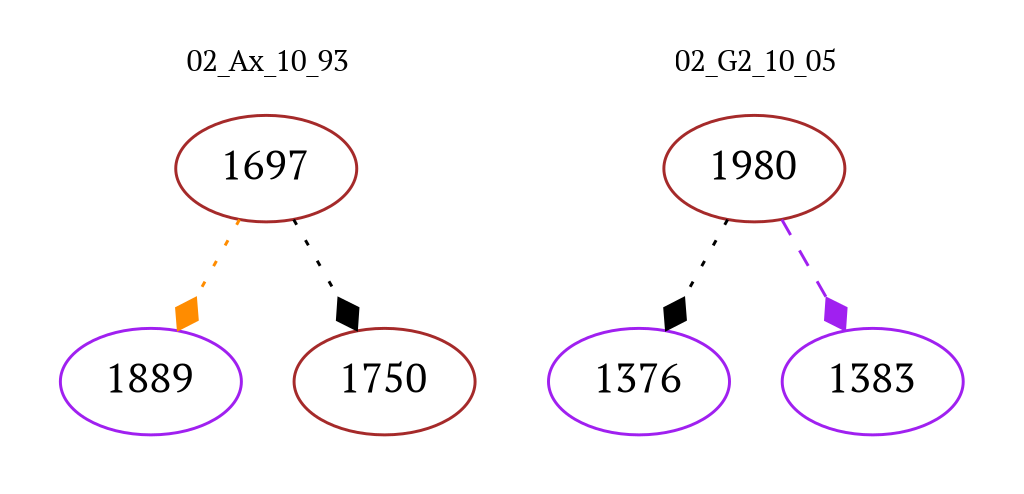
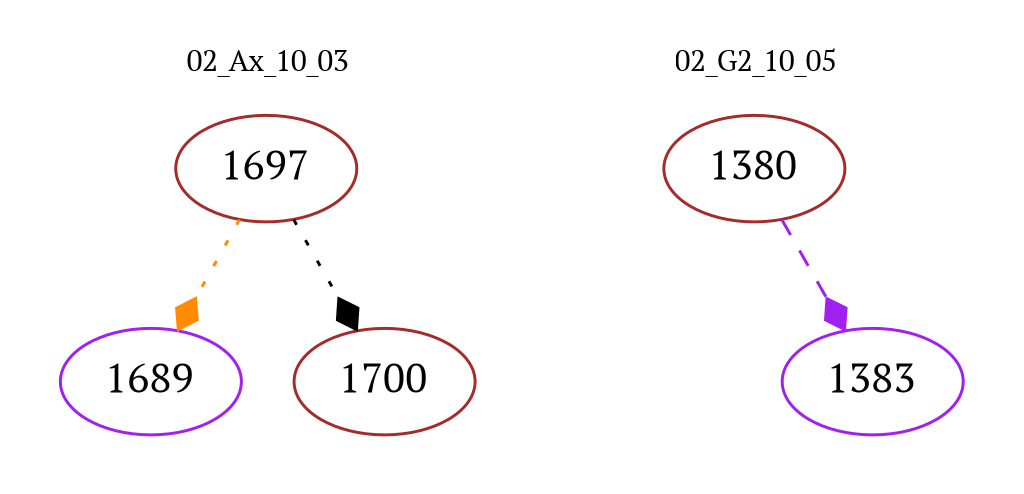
(268, 64) -> (268, 64)
(754, 169) -> (754, 169)
(151, 382) -> (151, 382)
(385, 382) -> (385, 382)
(639, 382) -> none
